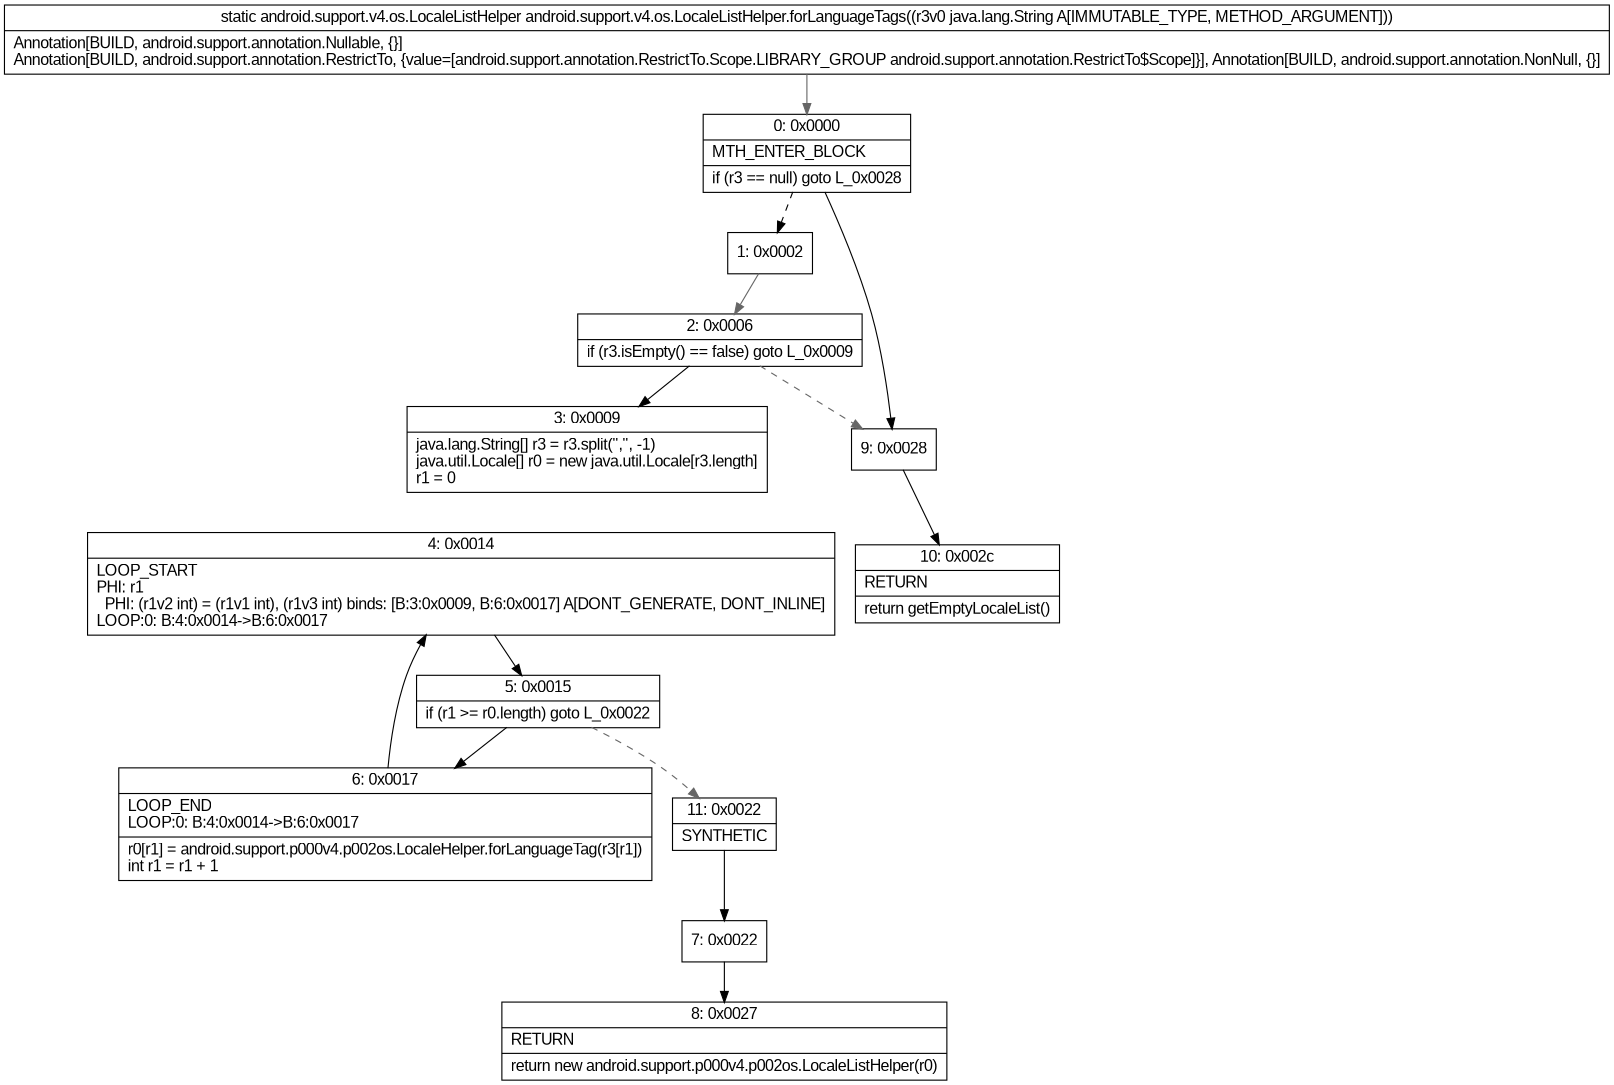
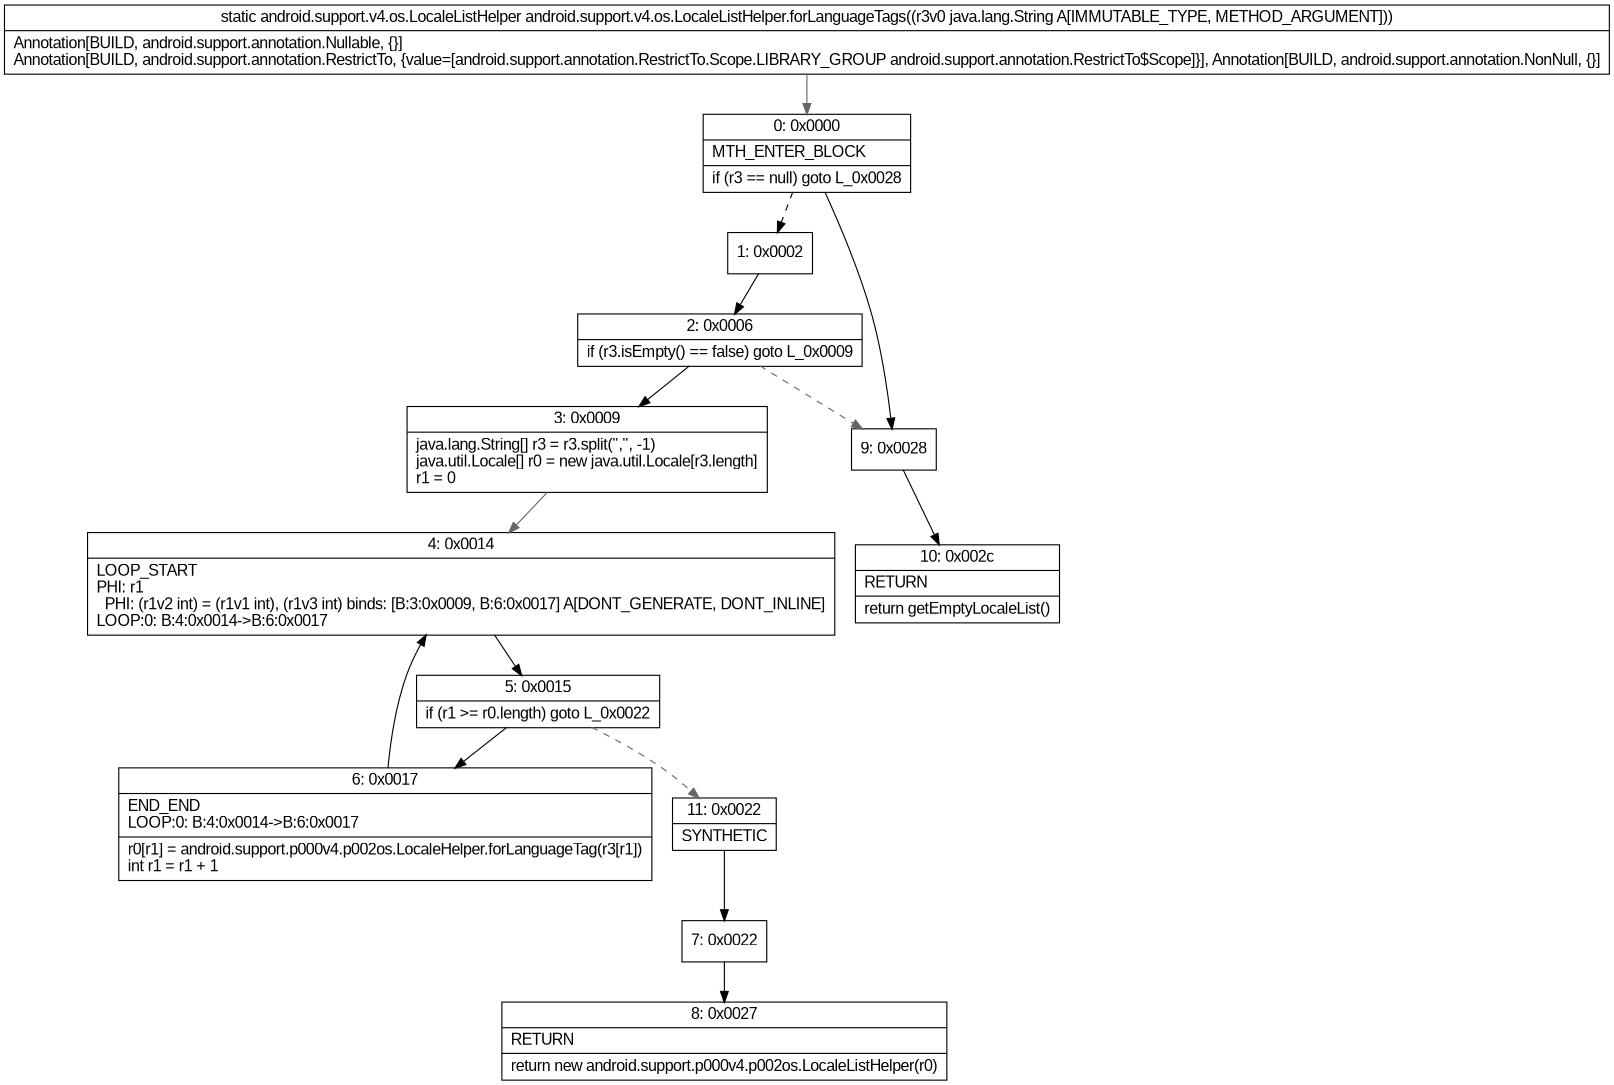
(750, 289) -> (750, 289)
none -> (532, 508)
(170, 806) -> (164, 806)
